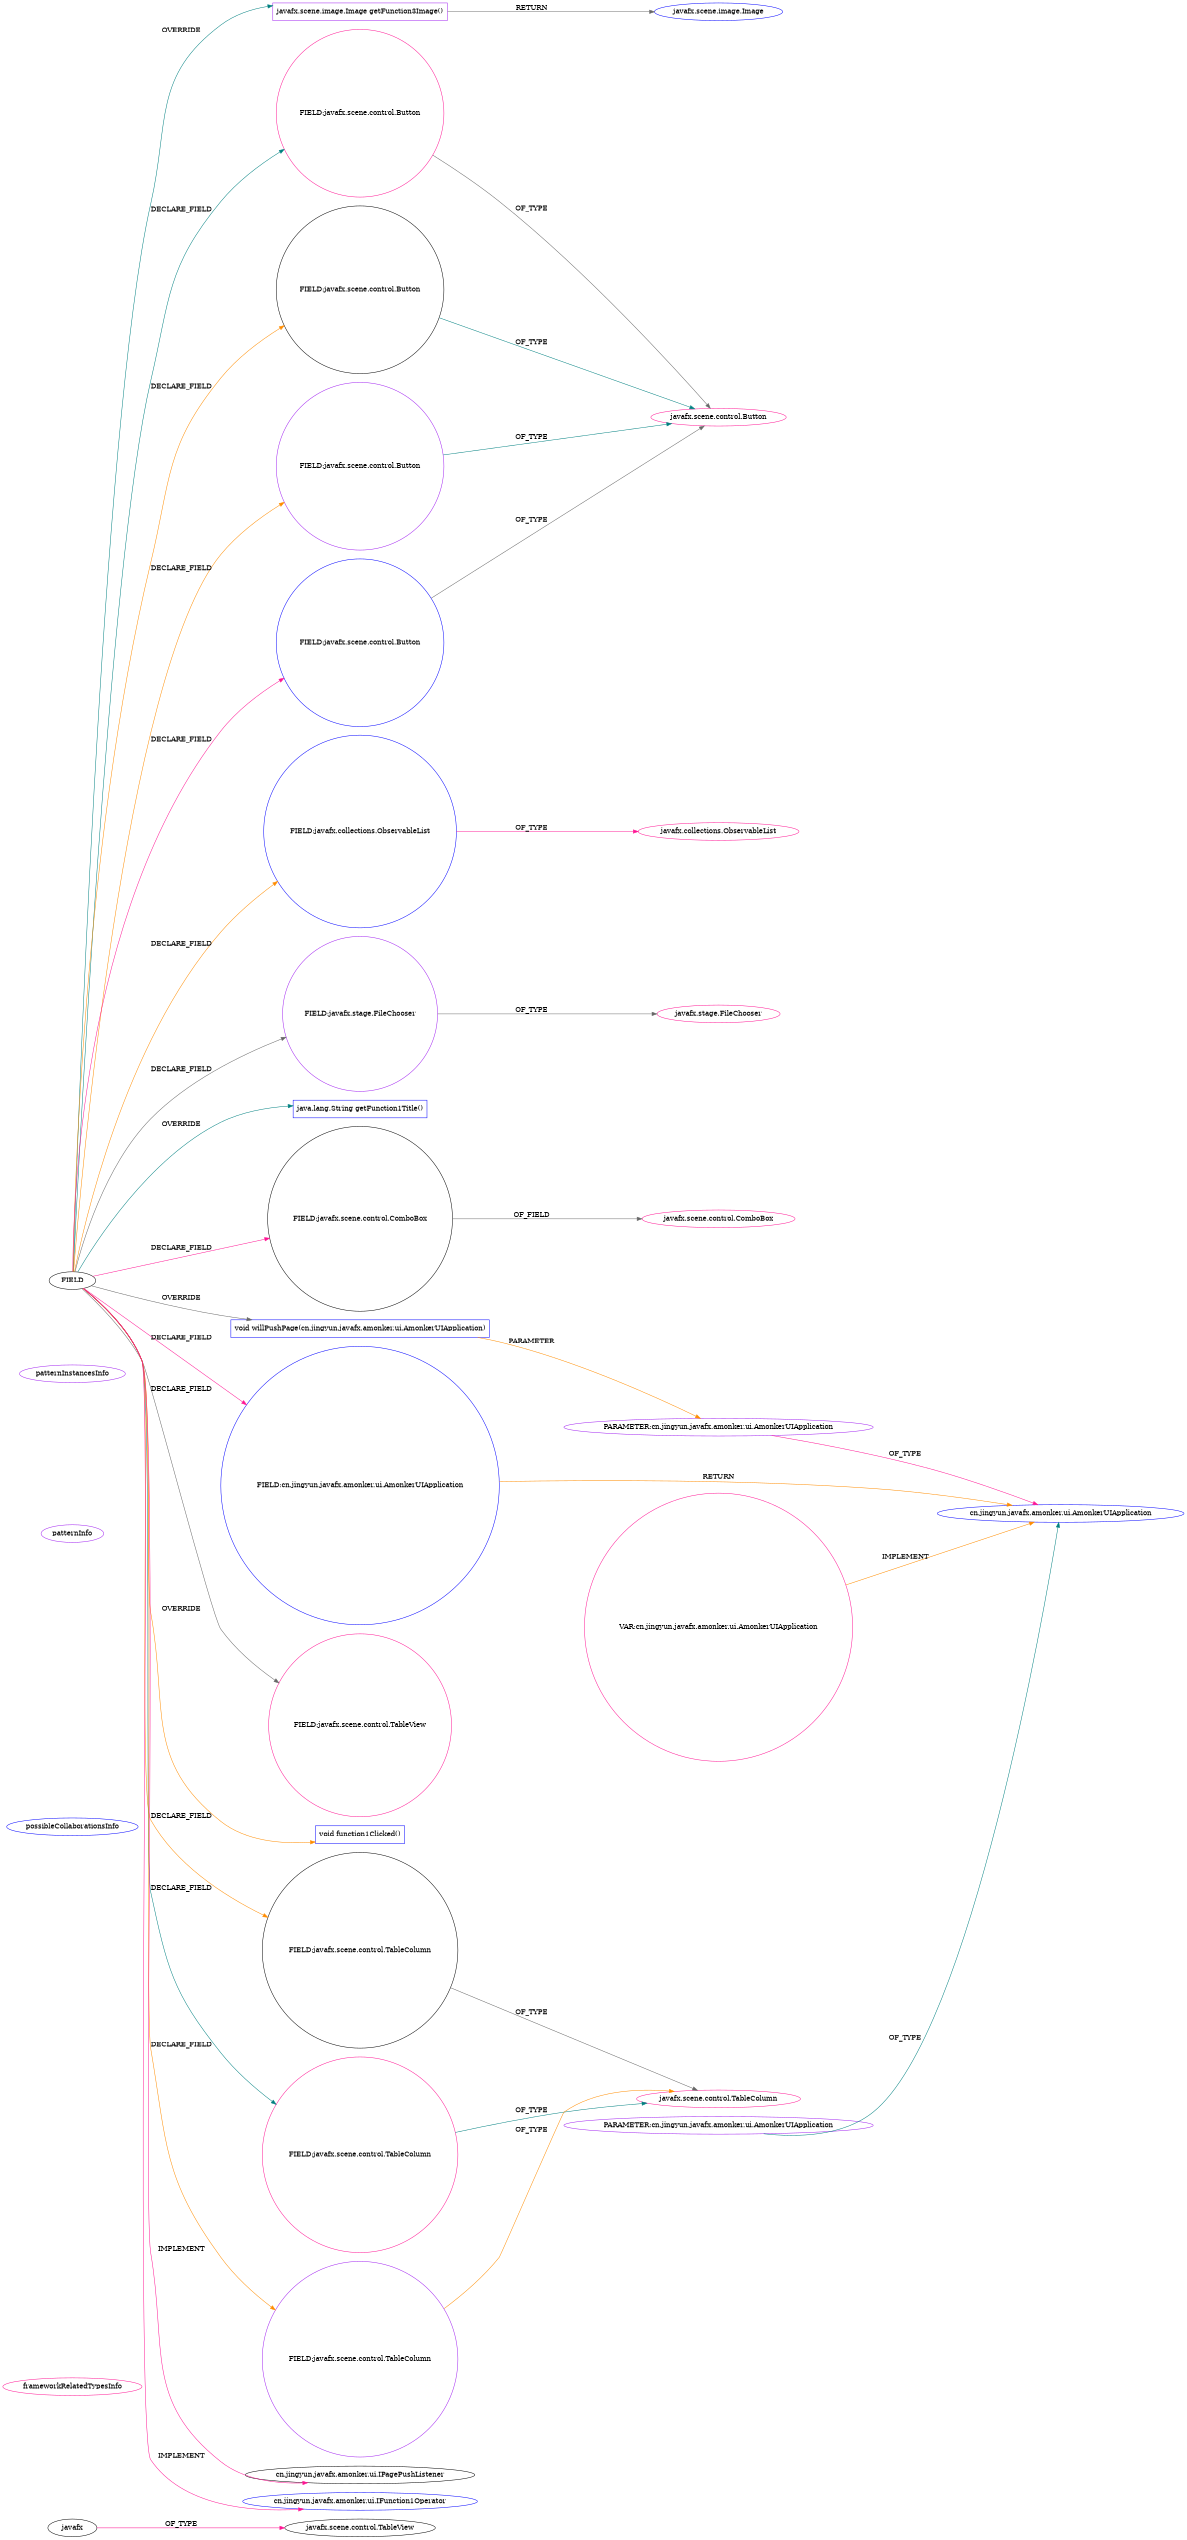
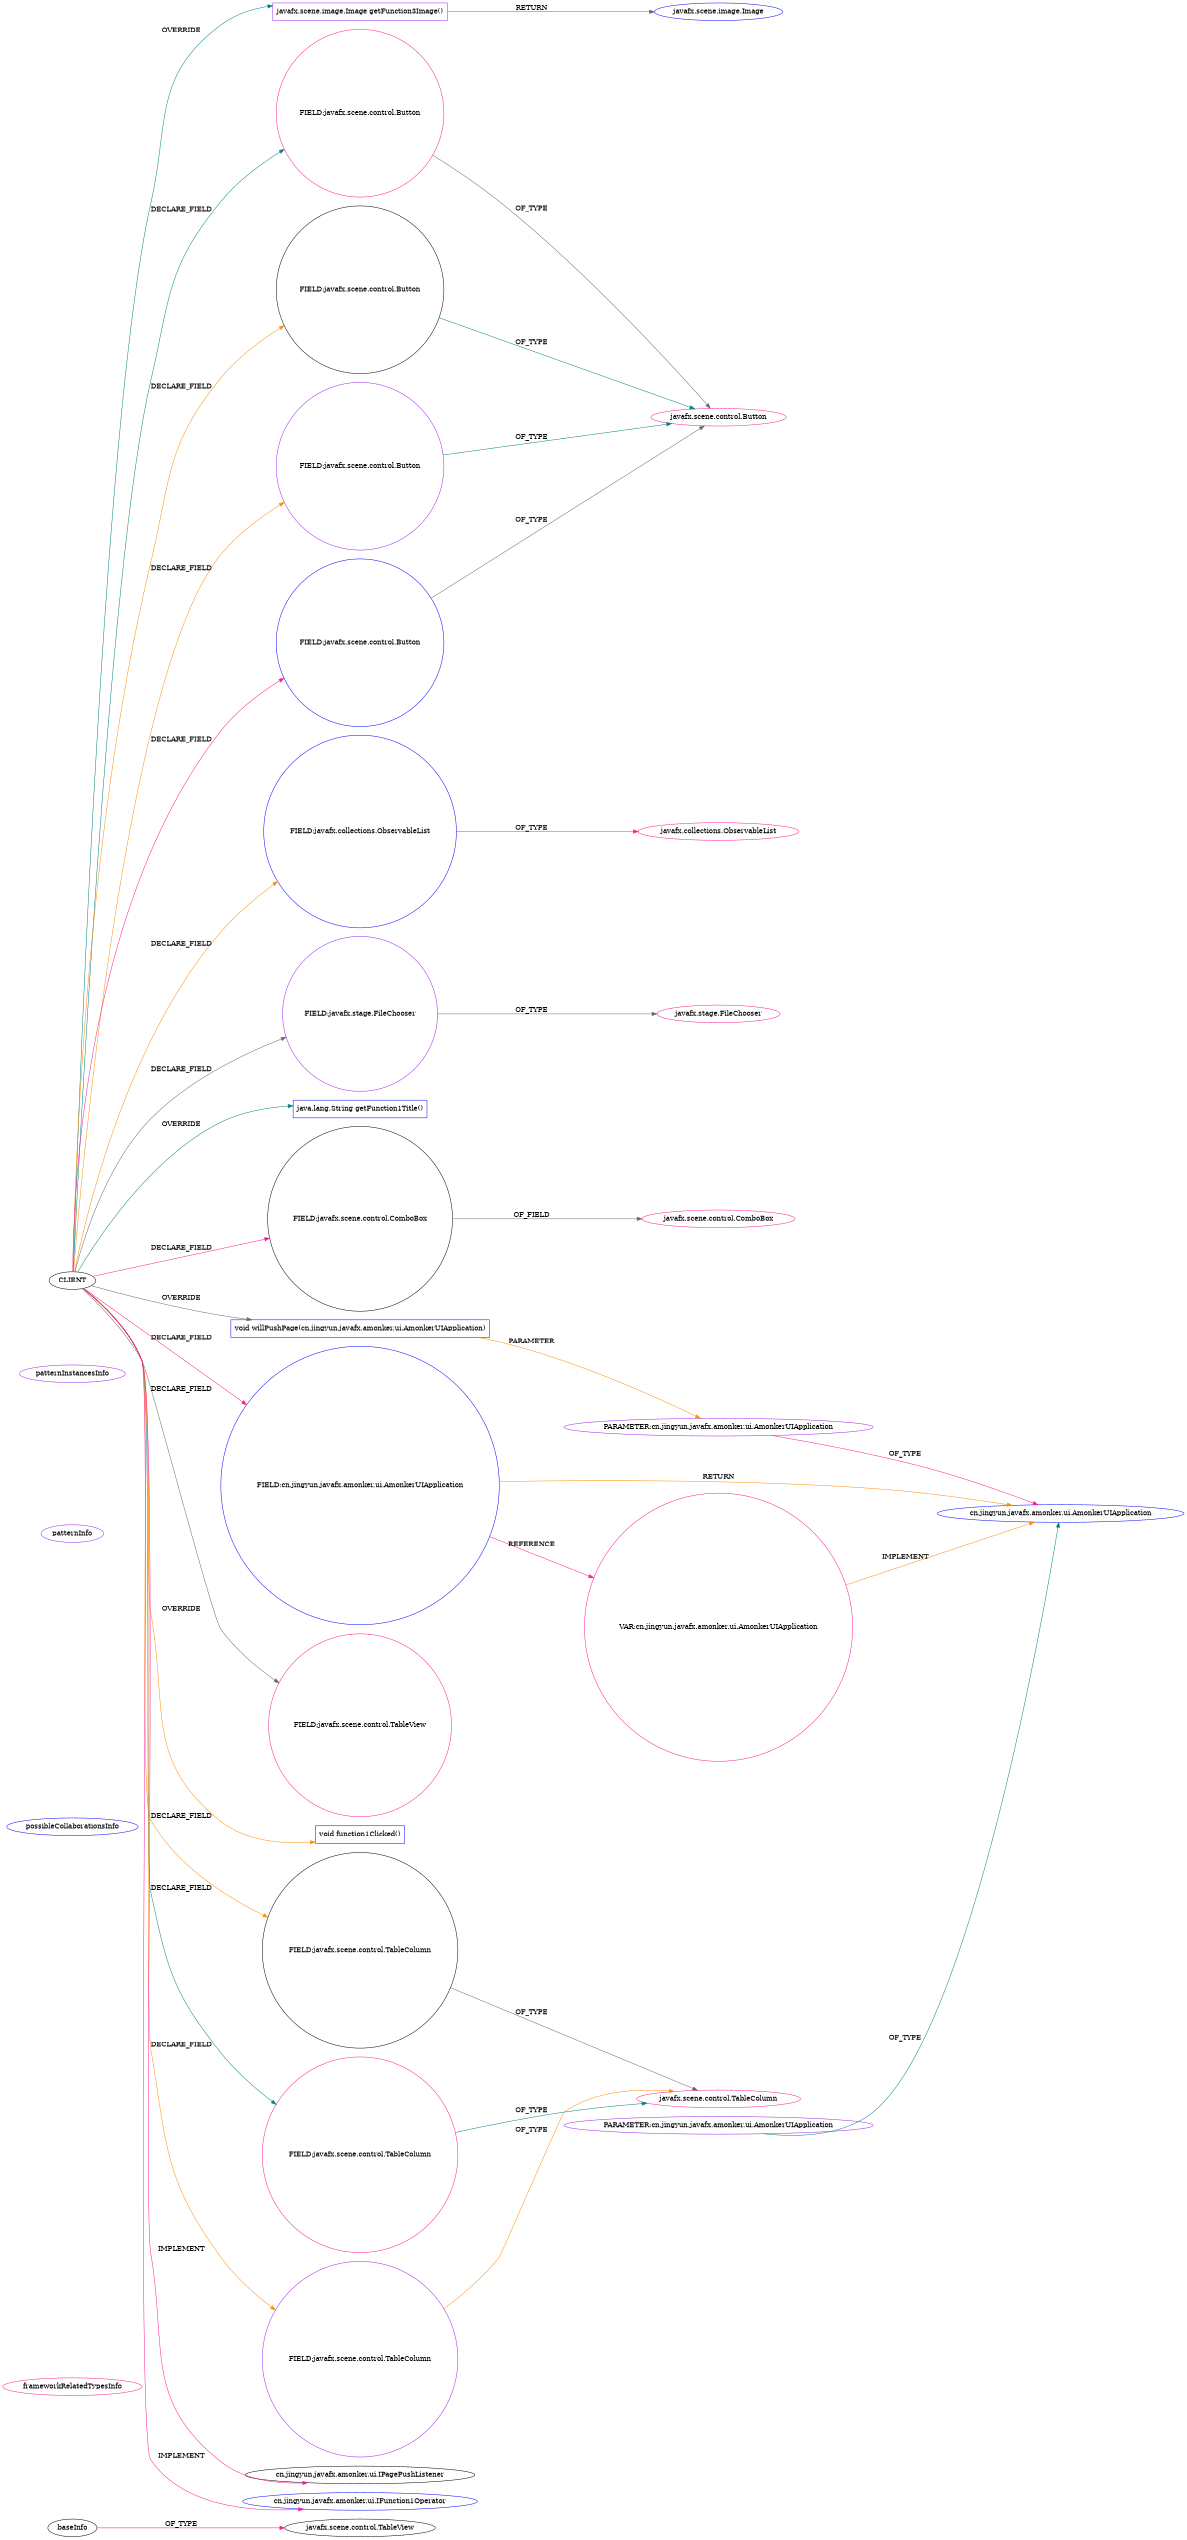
(72, 1281) -> (72, 1281)
none -> (539, 1556)
(72, 2528) -> (72, 2528)
